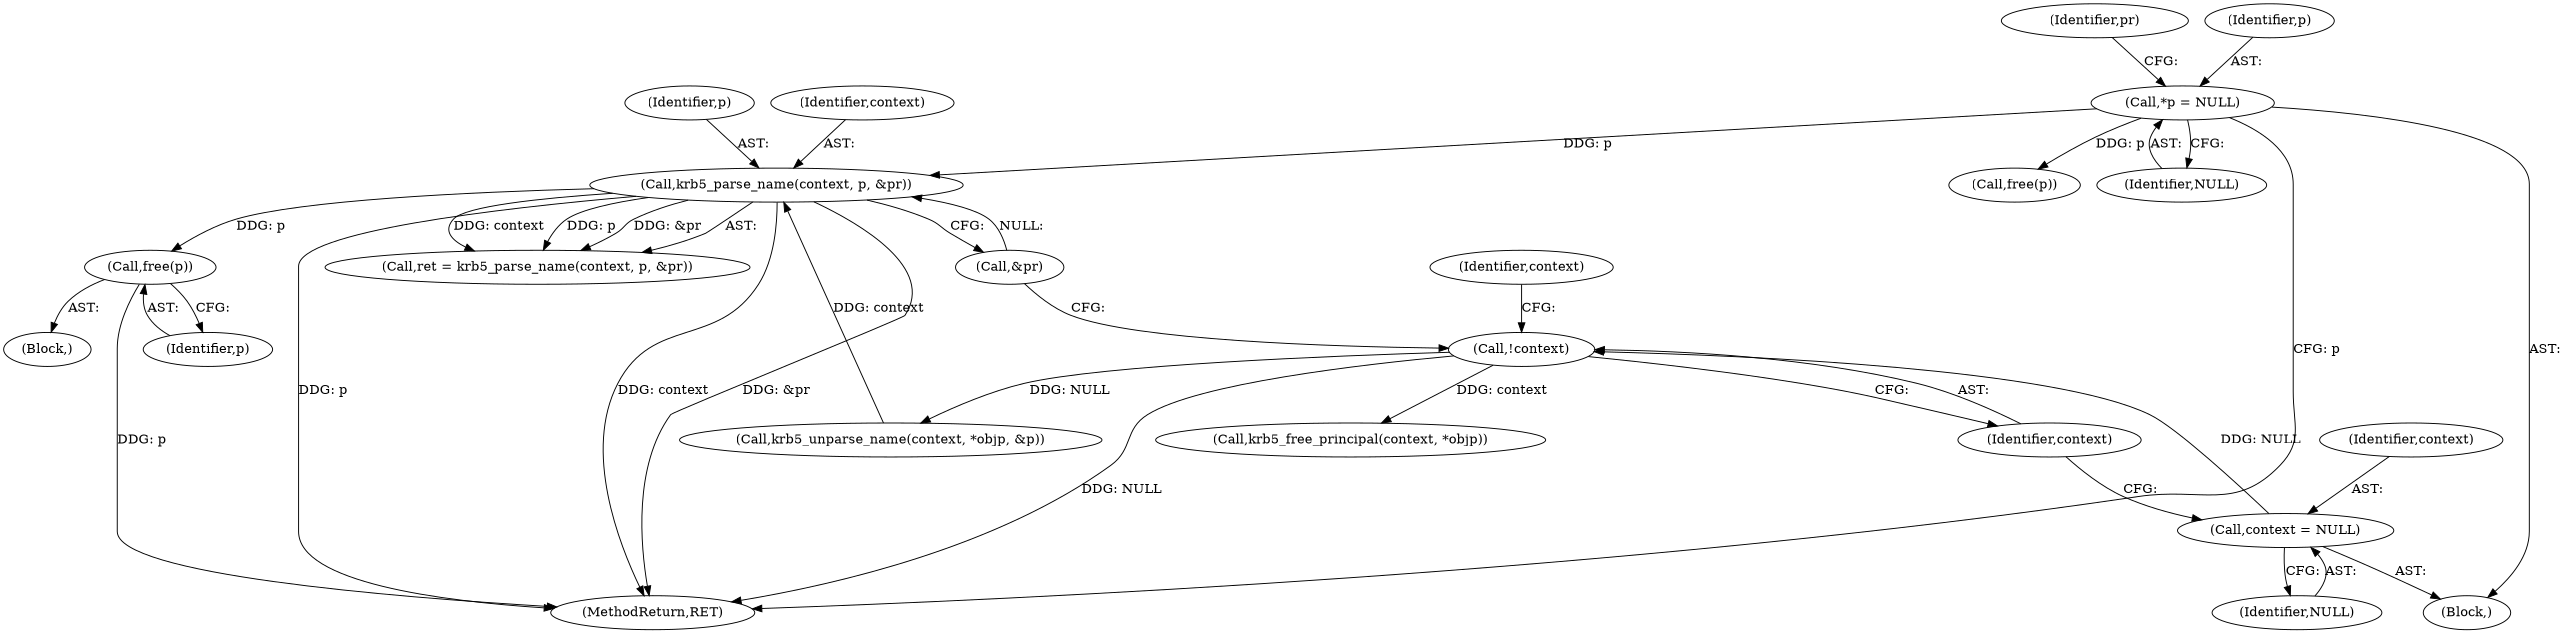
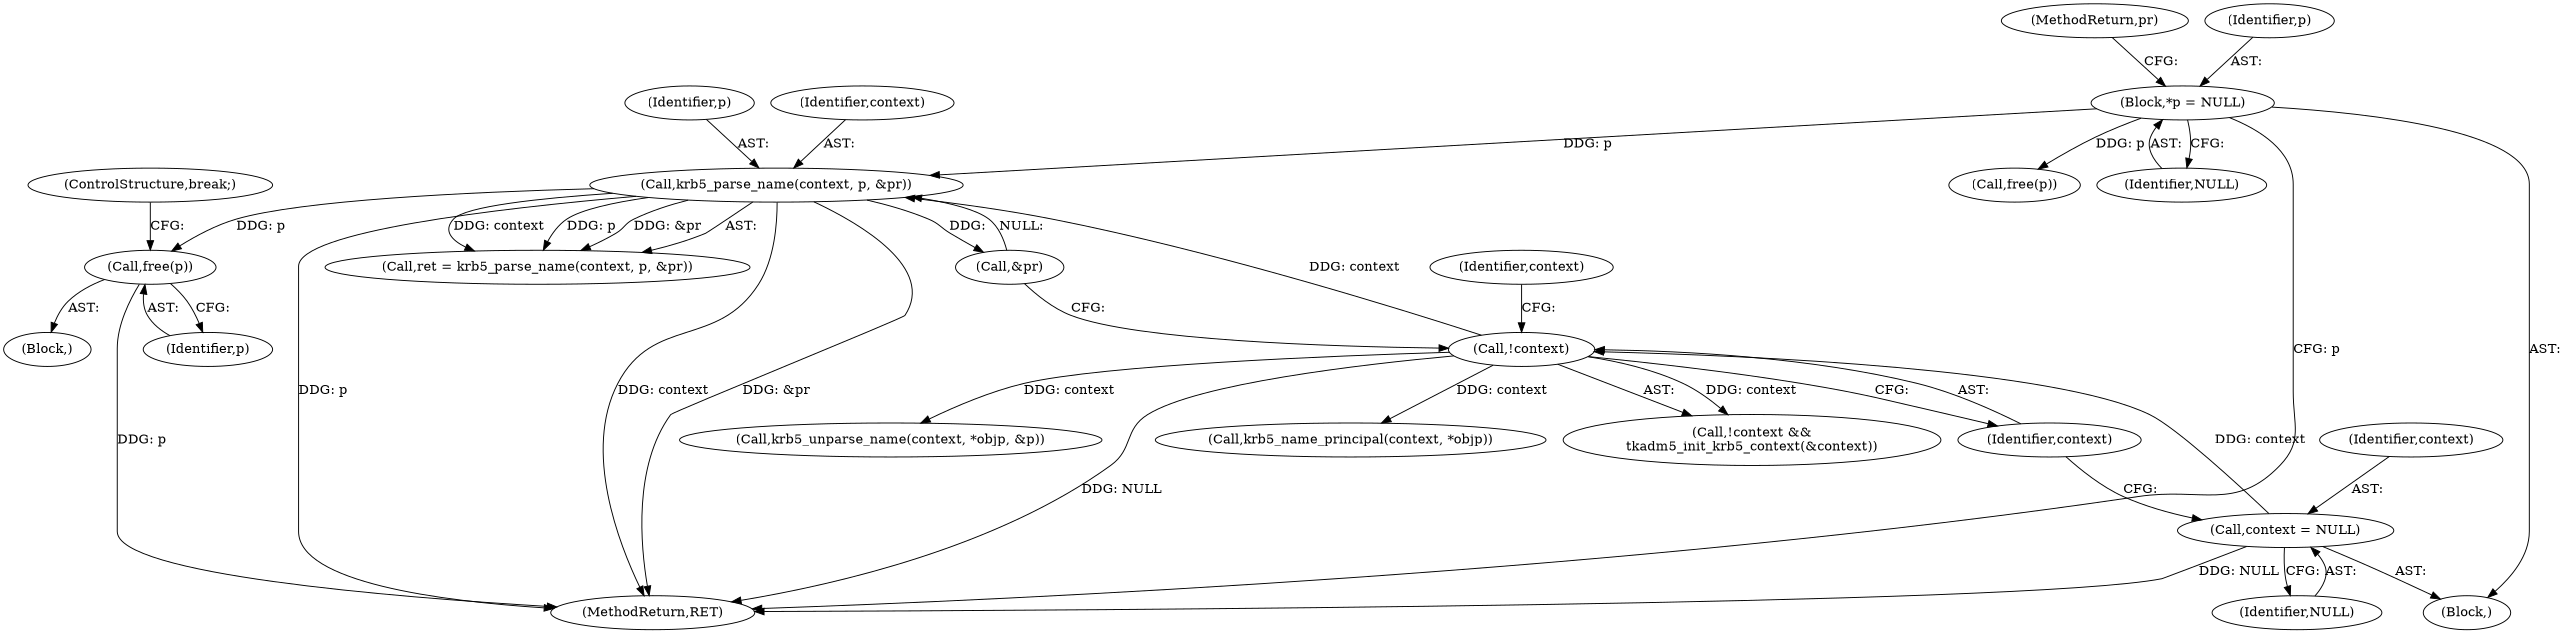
(2095, 21) -> (2095, 21)
(2183, 103) -> (2183, 103)
none -> (150, 185)
(970, 226) -> (970, 226)
(836, 317) -> (1201, 253)
(1070, 391) -> (1070, 391)
(1351, 440) -> (1351, 440)
none -> (1752, 440)
(2261, 440) -> (2261, 440)
none -> (1509, 605)
